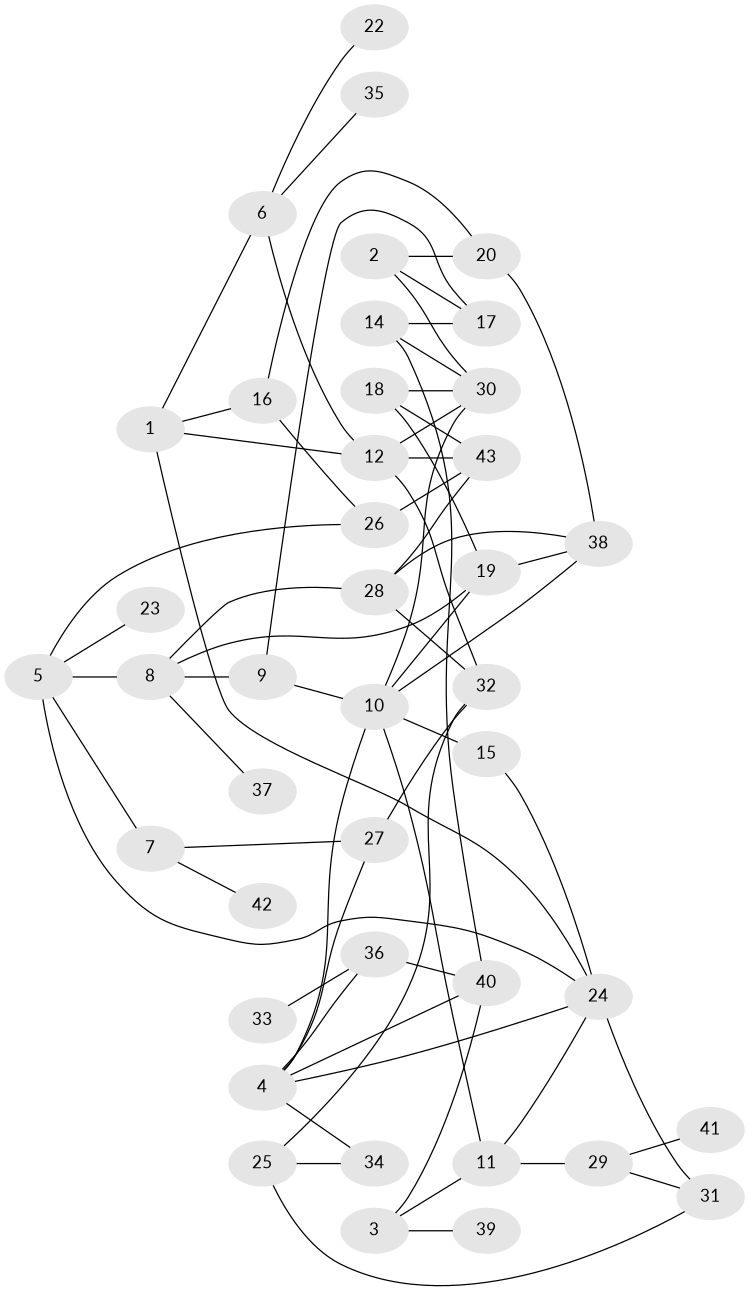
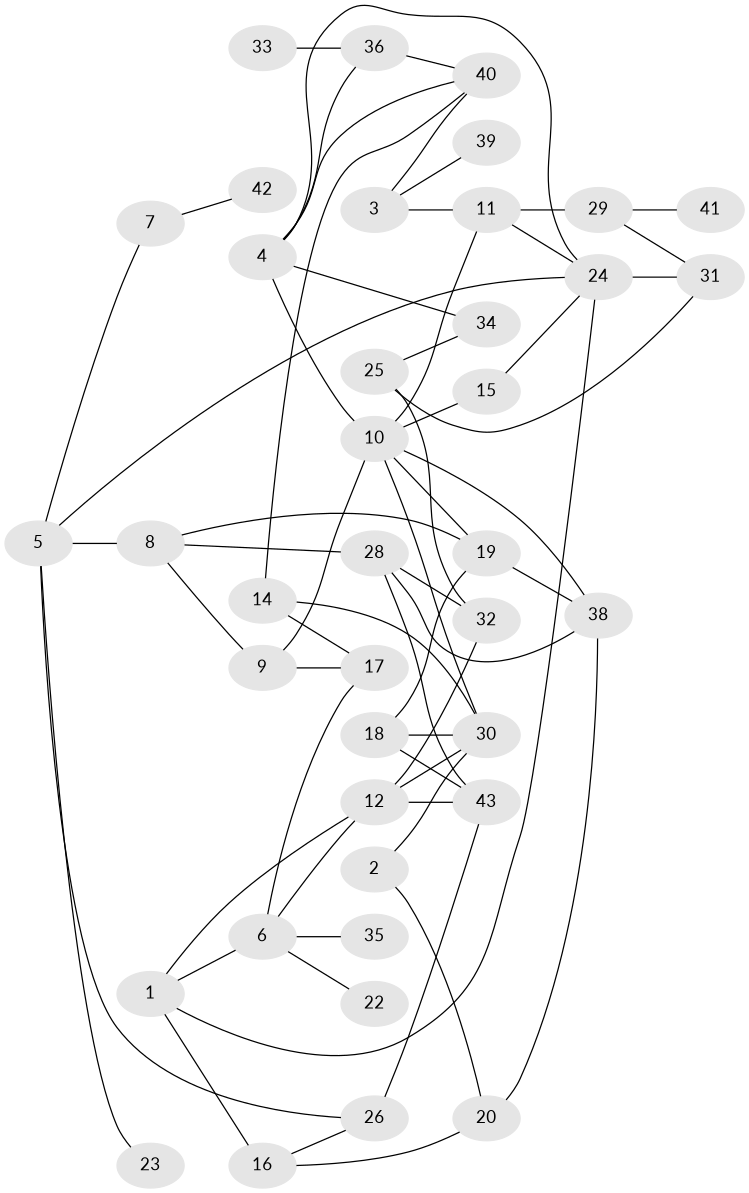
(431, 290) -> (299, 795)
(263, 791) -> none
(375, 840) -> none
